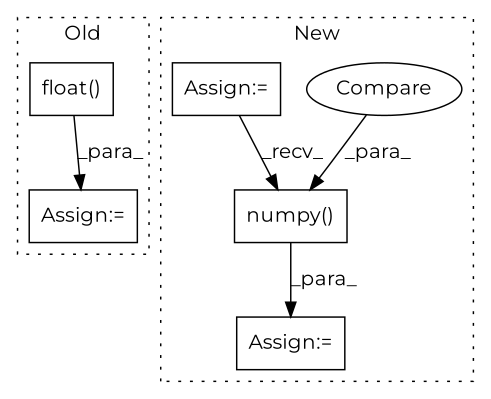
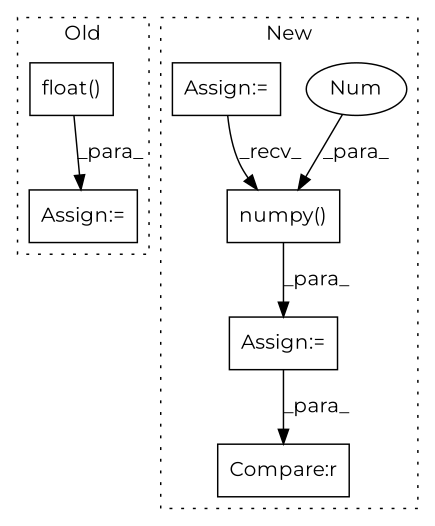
(384, 89) -> (357, 89)
none -> (283, 470)
